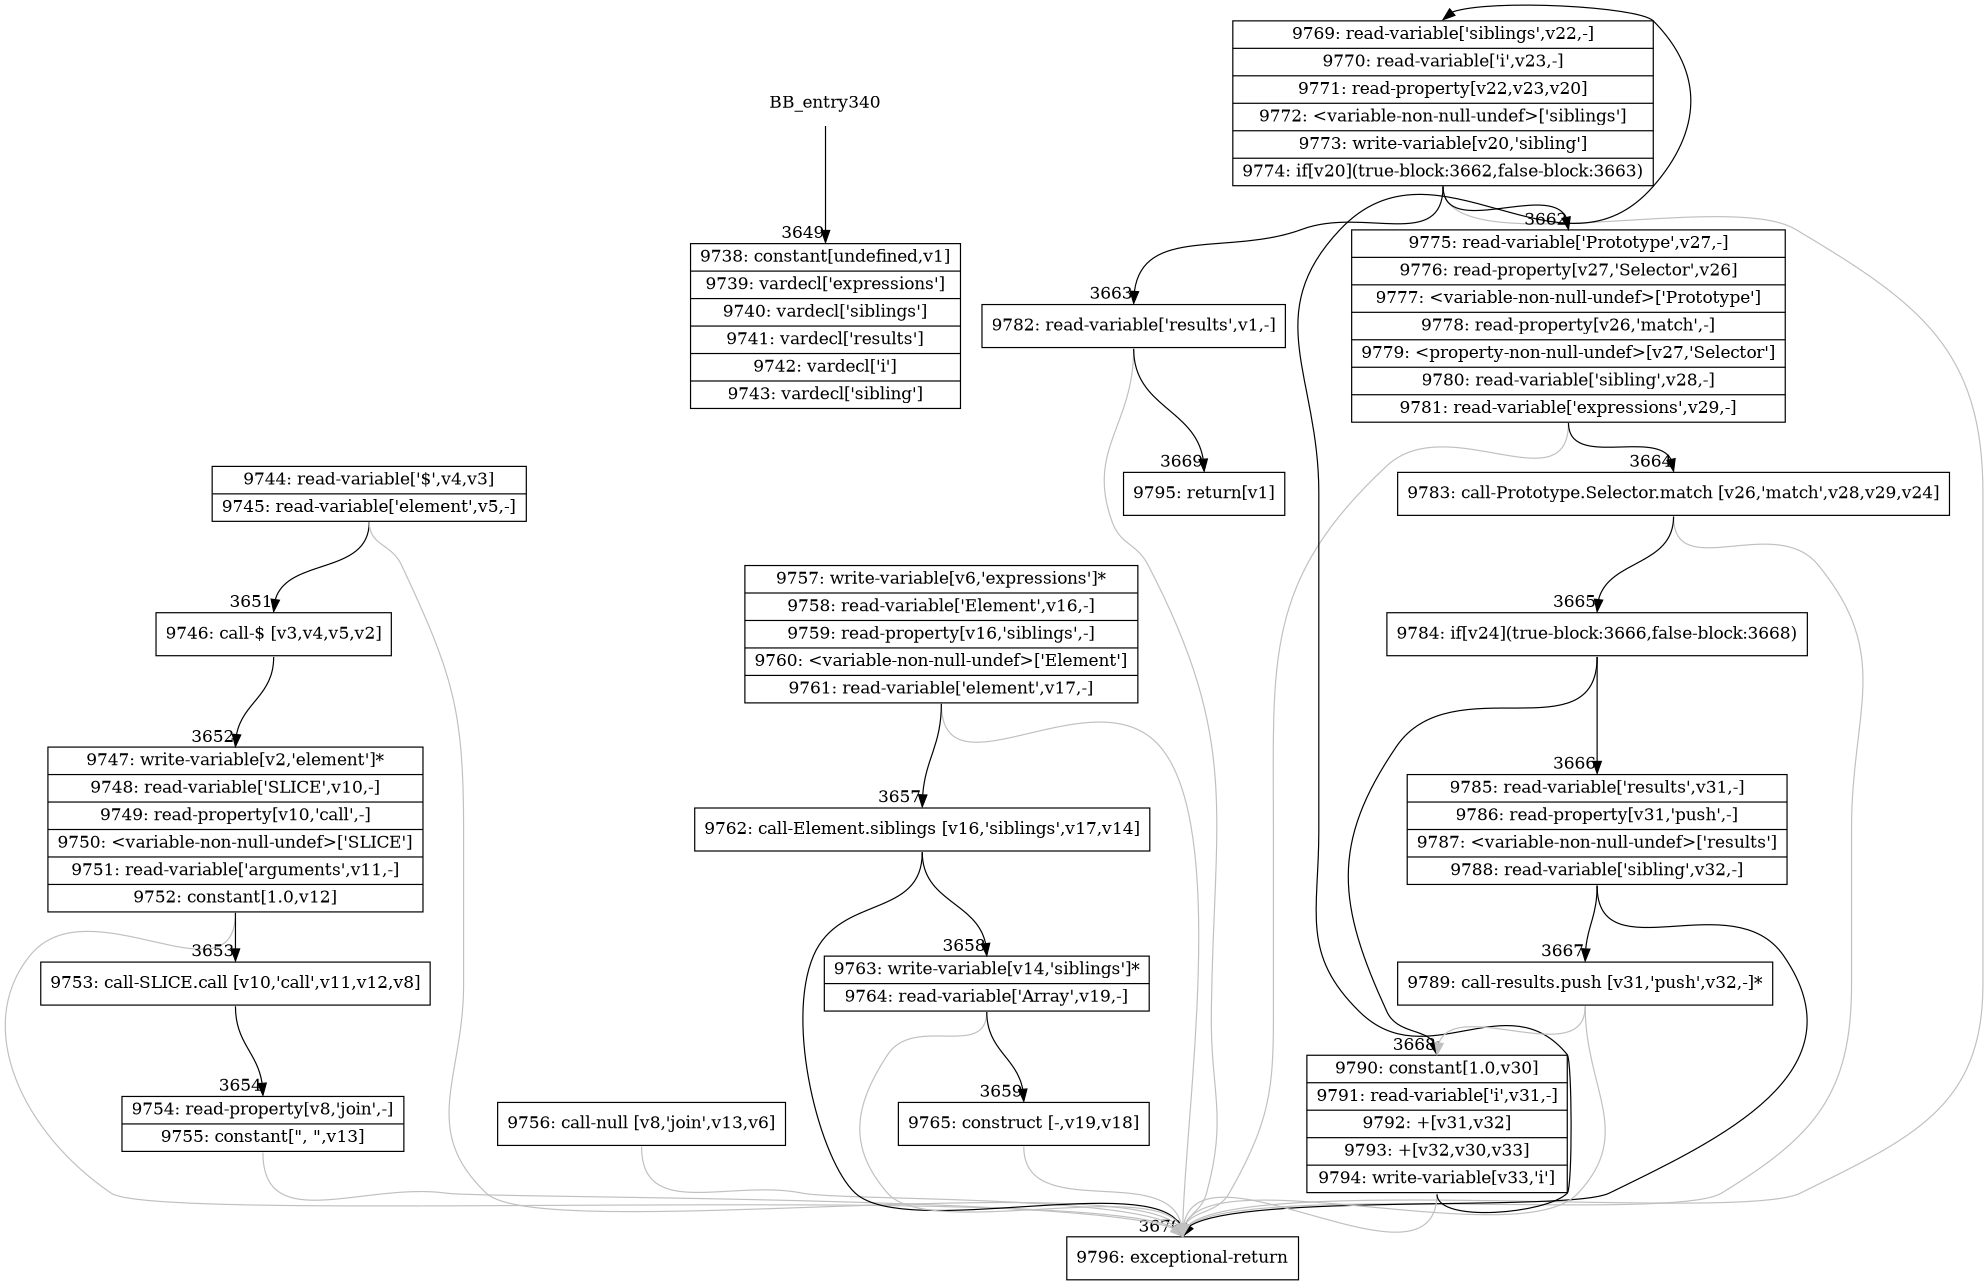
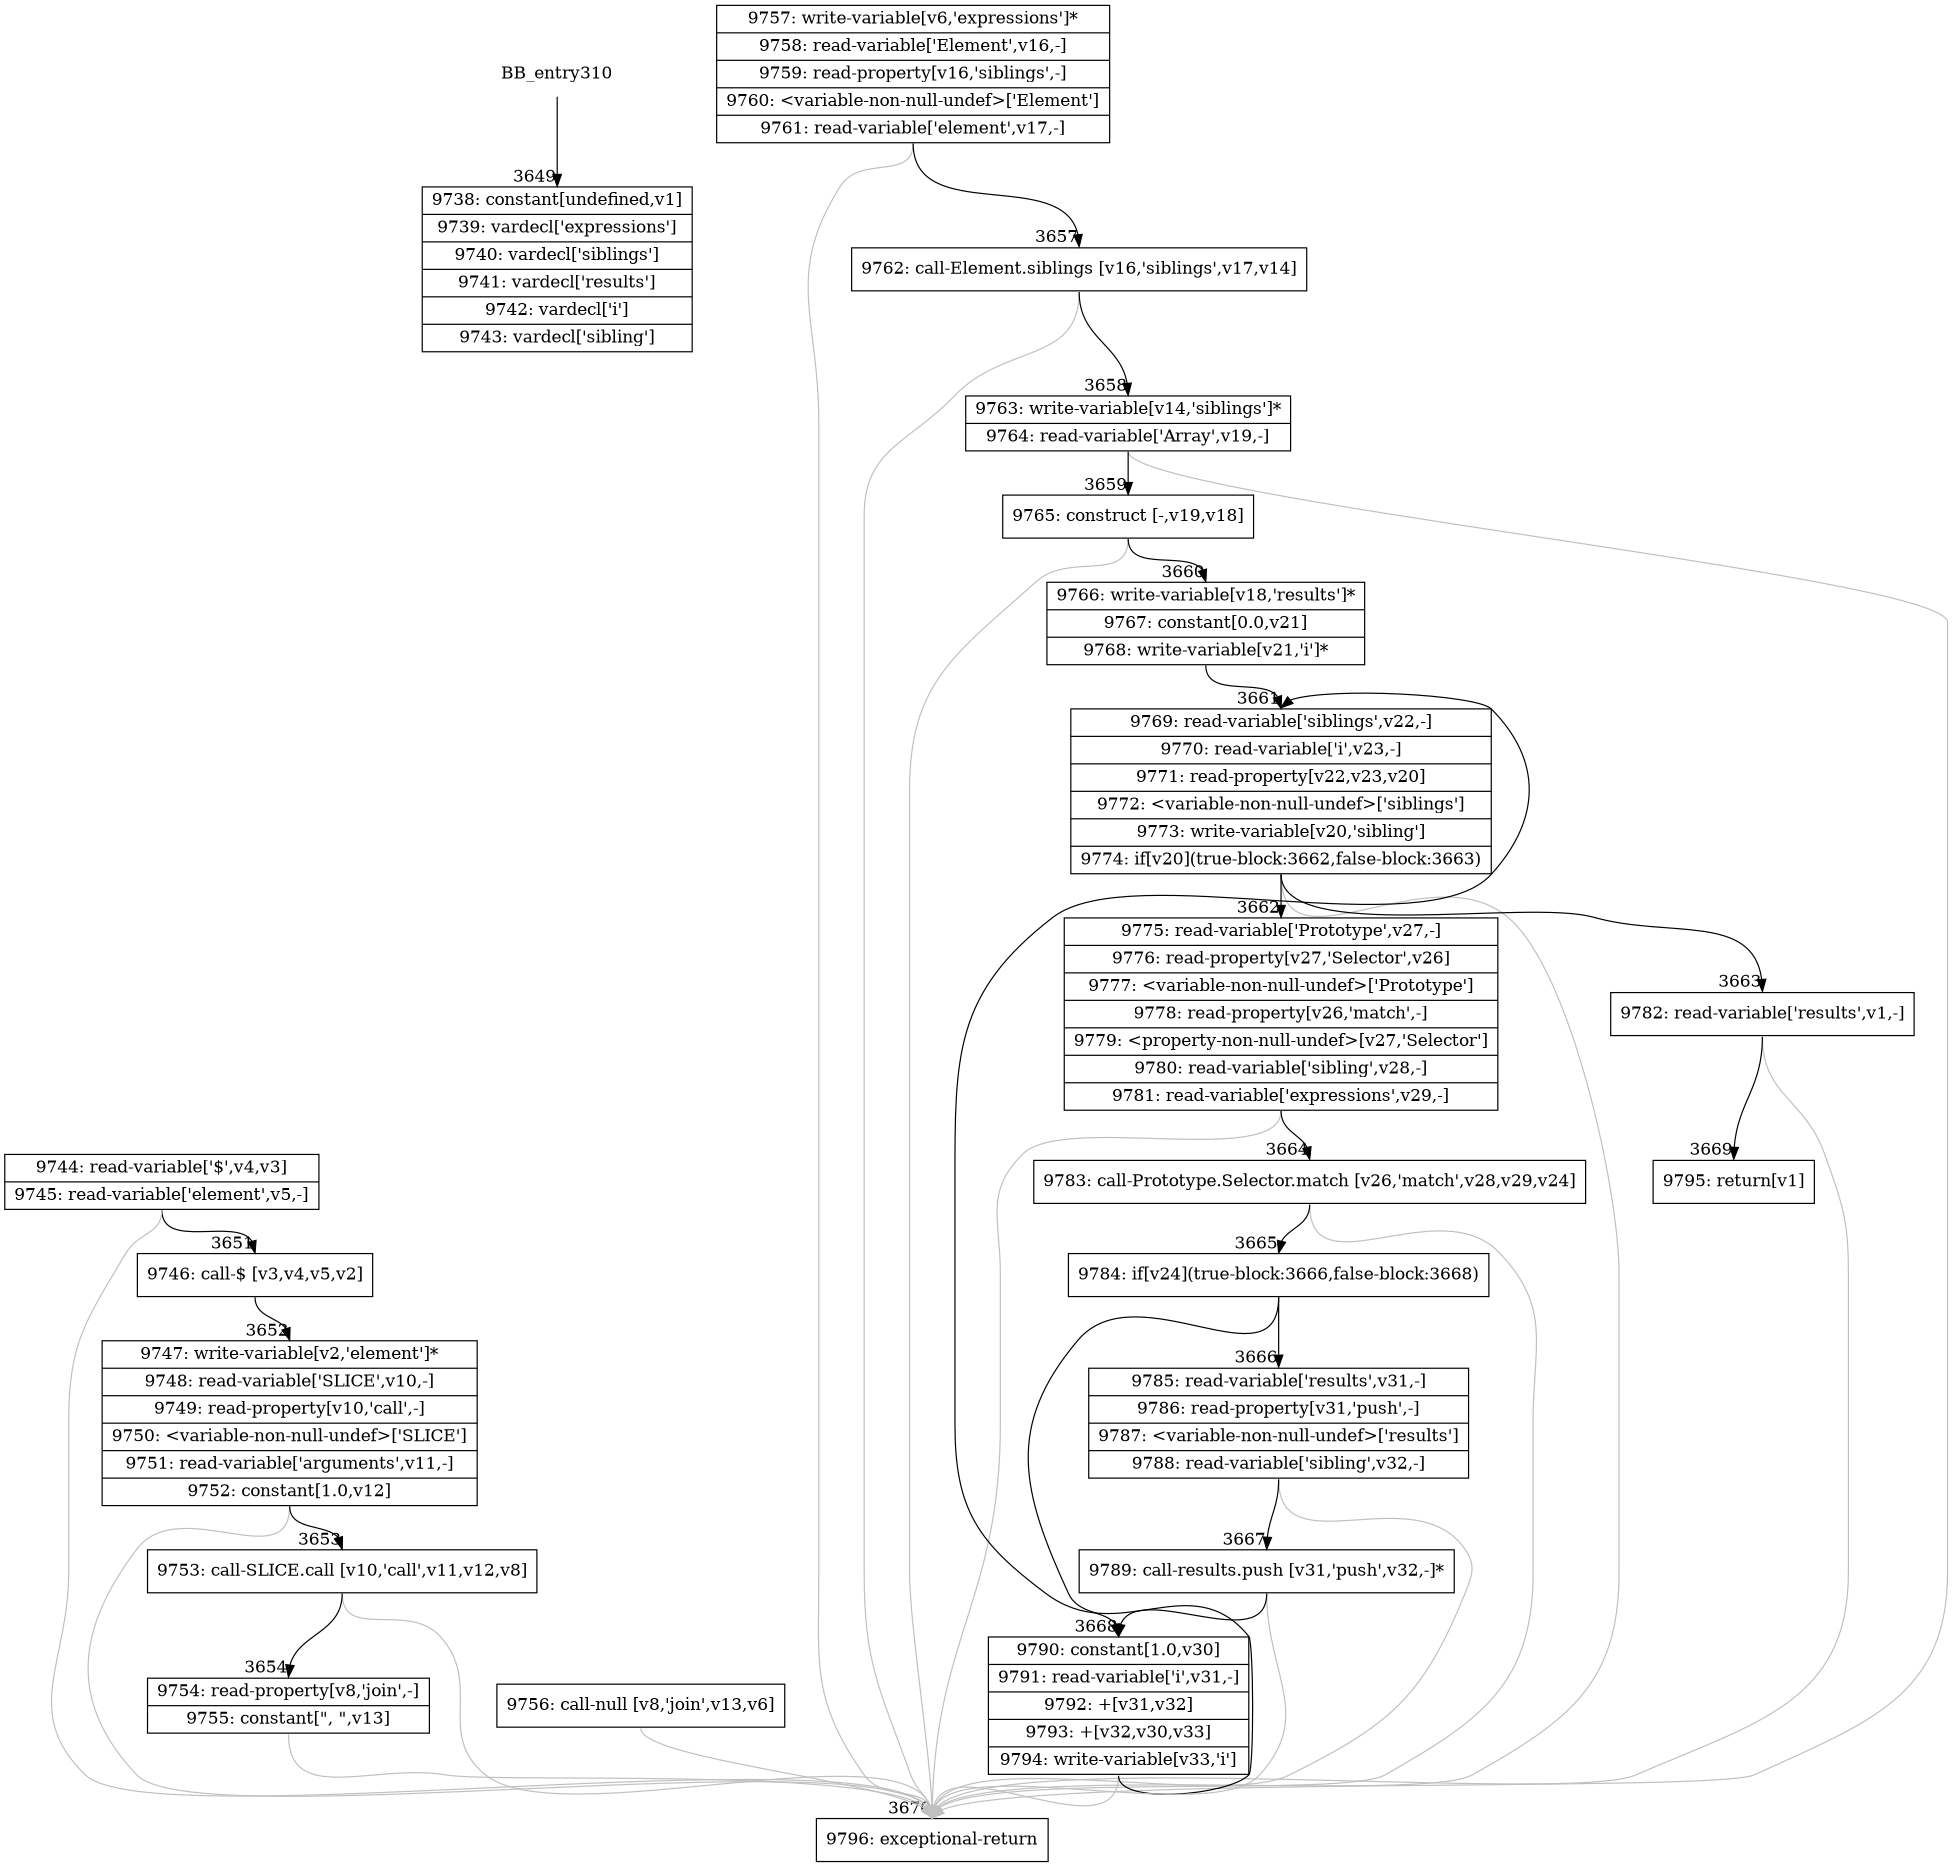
(826, 103) -> (557, 74)
none -> (1206, 624)
(1555, 1033) -> (1199, 1616)
(1673, 1161) -> (1361, 1735)
(835, 1162) -> (864, 1003)
none -> (595, 1793)
